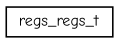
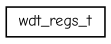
(60, 22) -> (56, 22)
